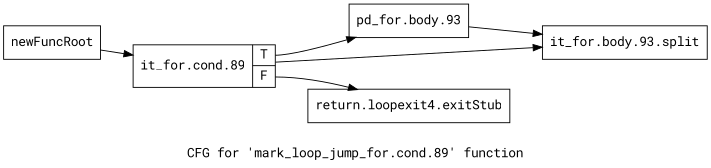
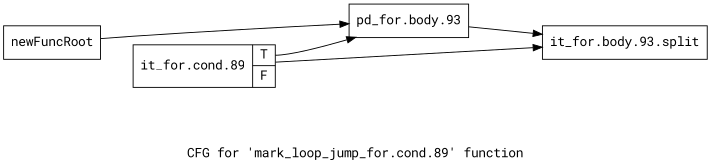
(112, 52) -> (220, 31)
(409, 106) -> none
